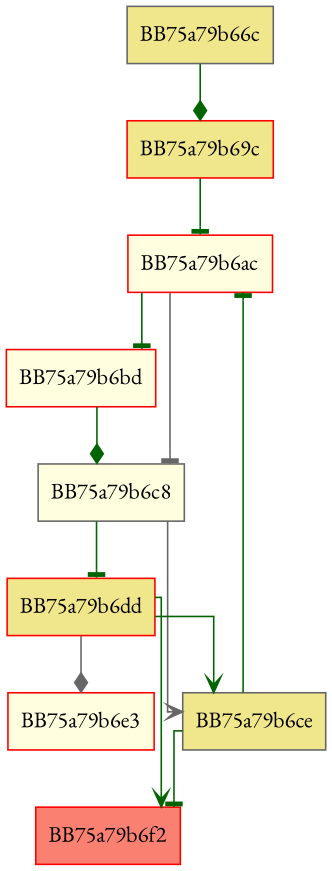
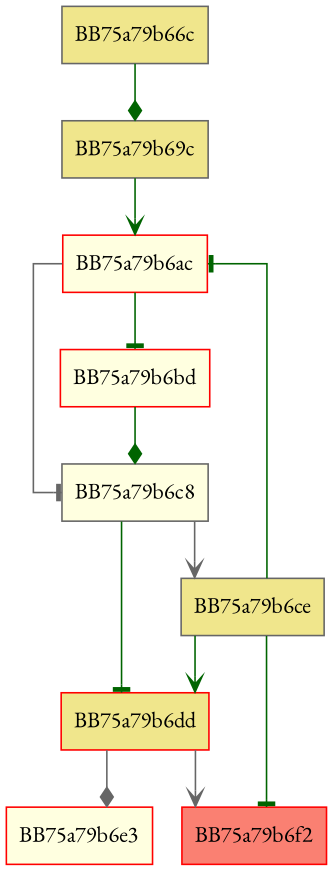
(200, 149) -> (135, 149)
(200, 202) -> (135, 198)
(214, 617) -> (195, 656)
(161, 721) -> (195, 770)
